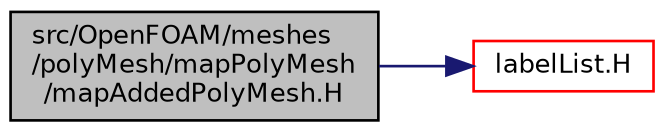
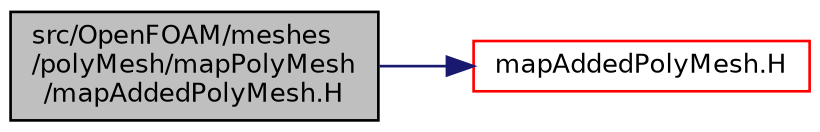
(564, 66) -> (642, 66)
